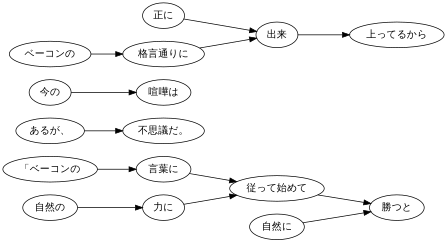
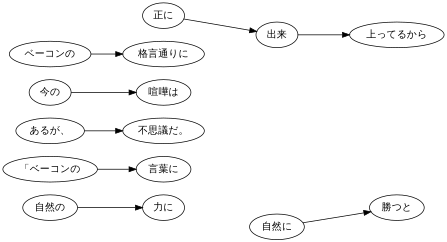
(225, 44) -> none
(277, 188) -> none
